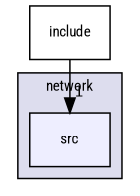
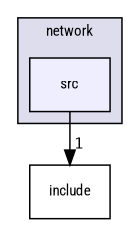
(70, 82) -> (70, 133)
